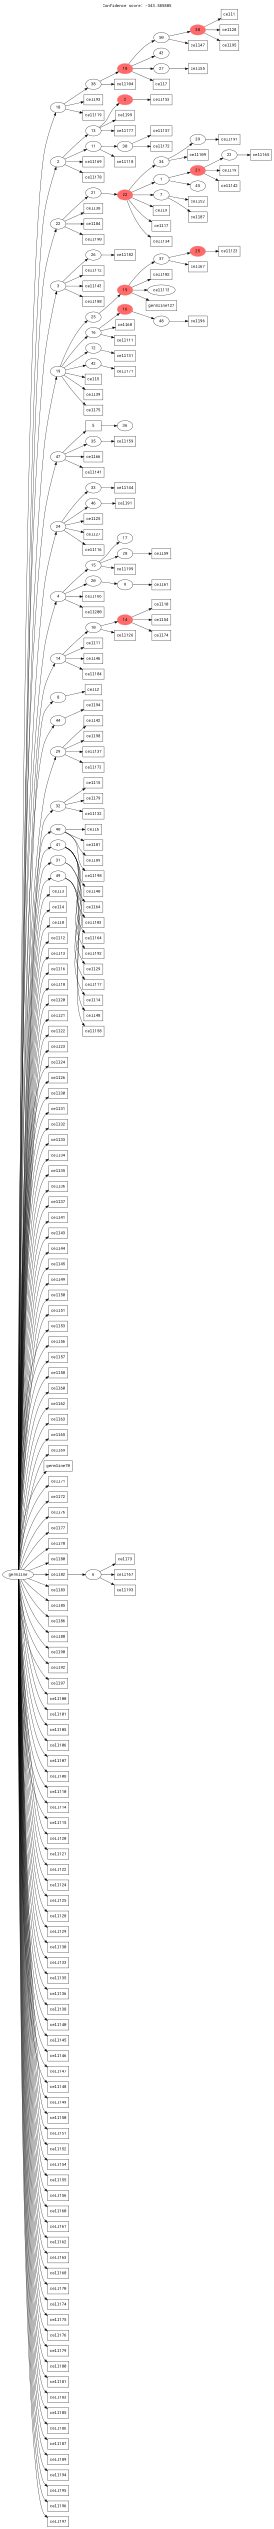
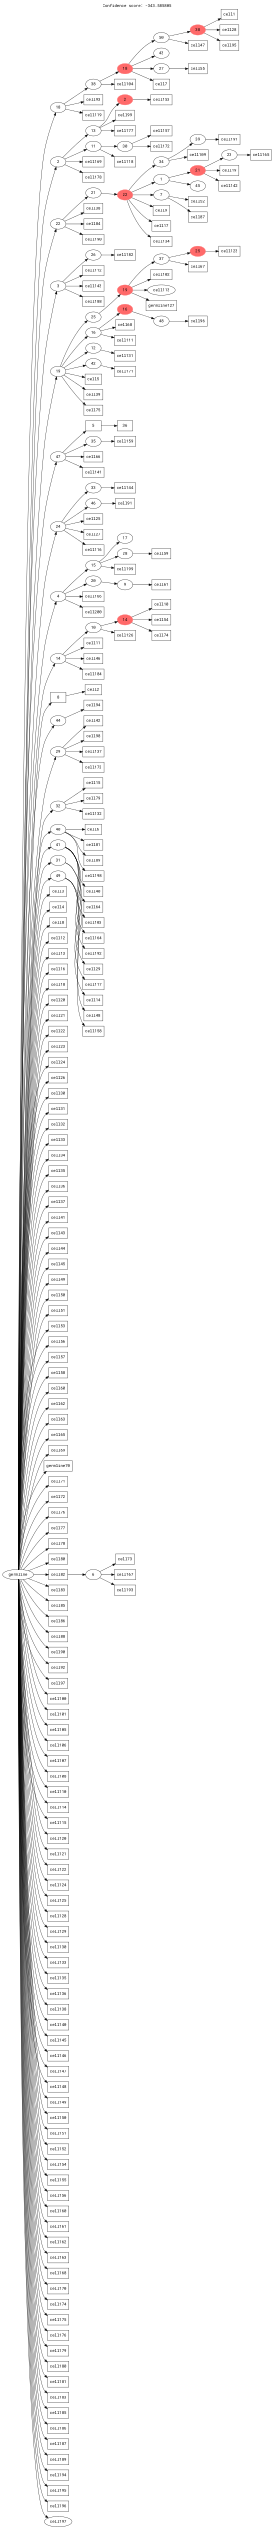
(125, 426) -> (125, 426)
(58, 697) -> (58, 697)
(58, 2522) -> (58, 2522)
